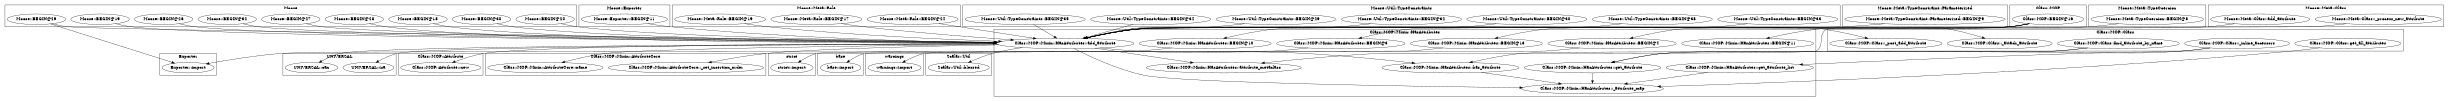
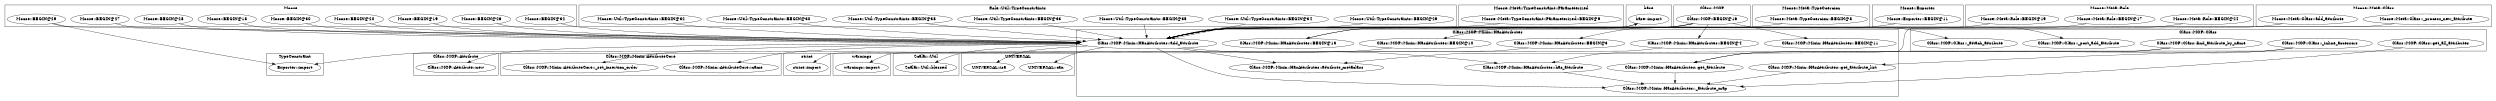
(1401, 8) -> (1018, 8)
none -> (1404, 28)
(188, 57) -> (295, 57)
